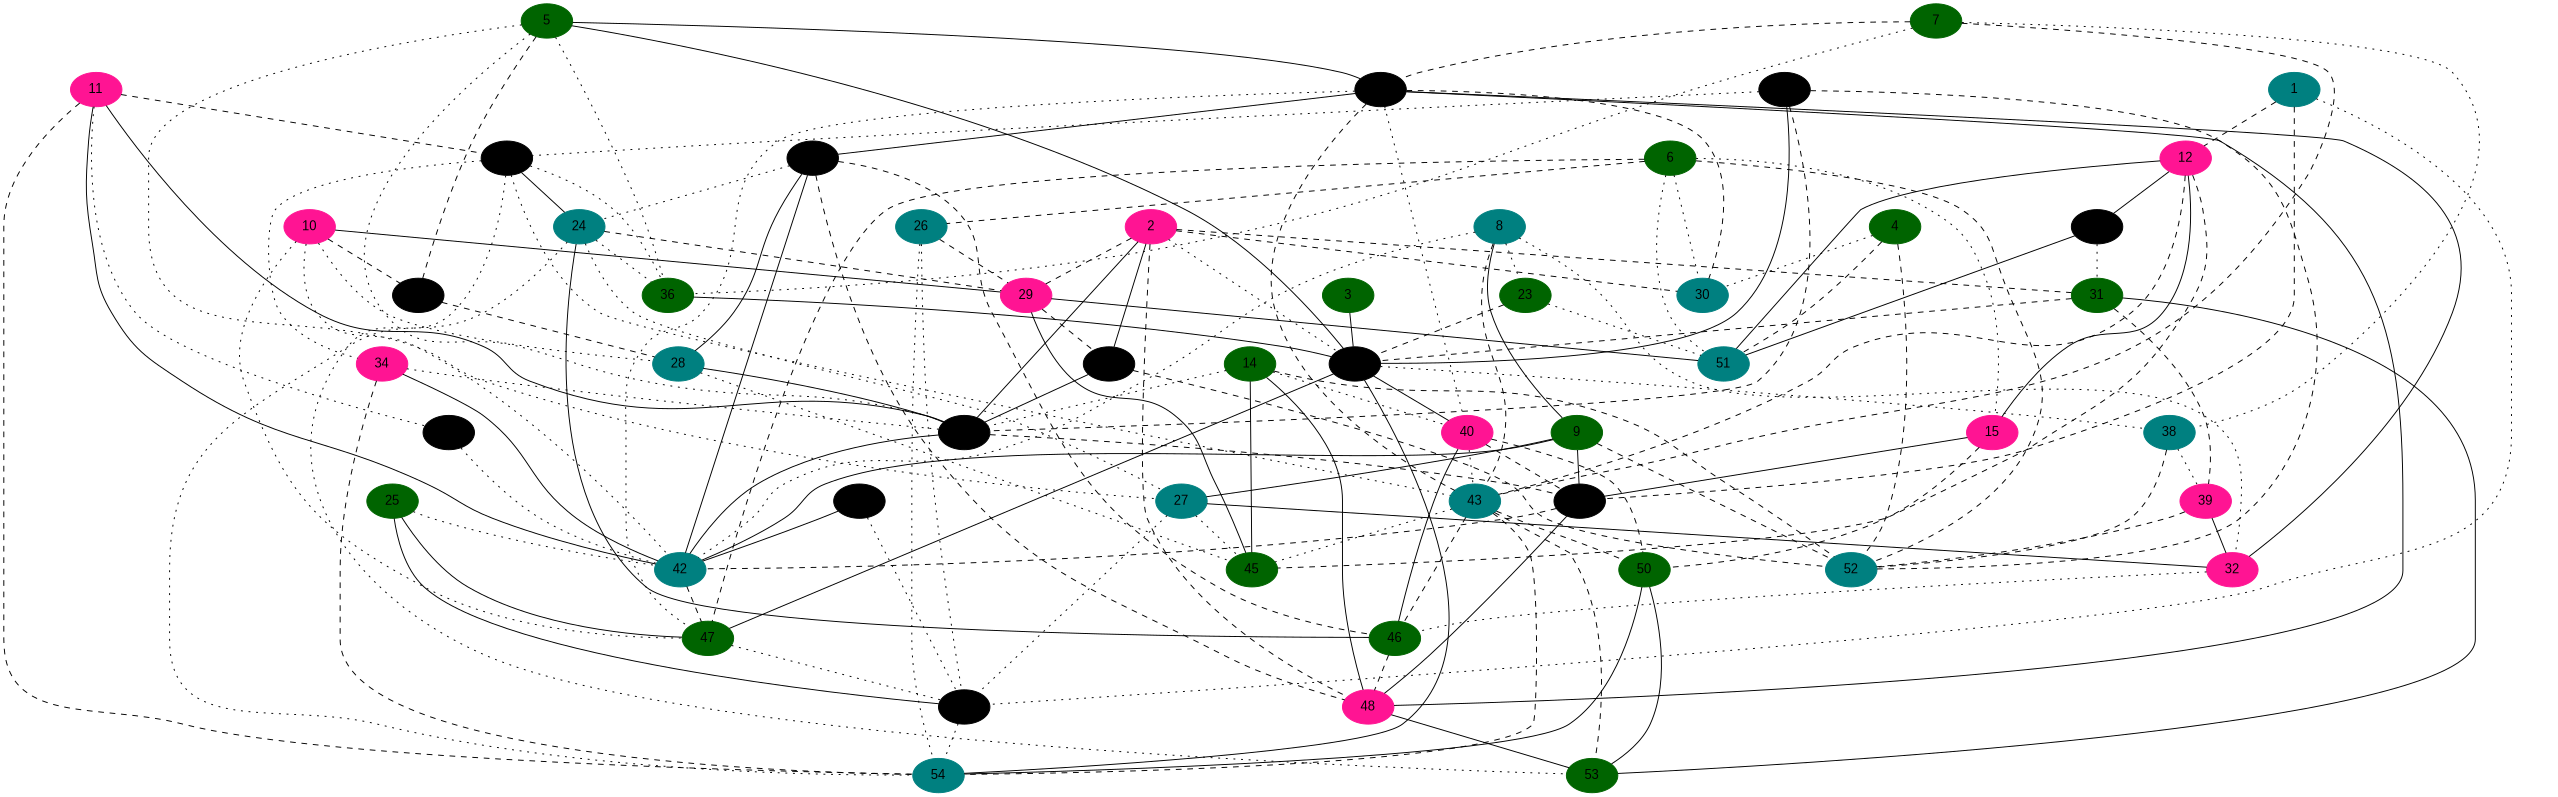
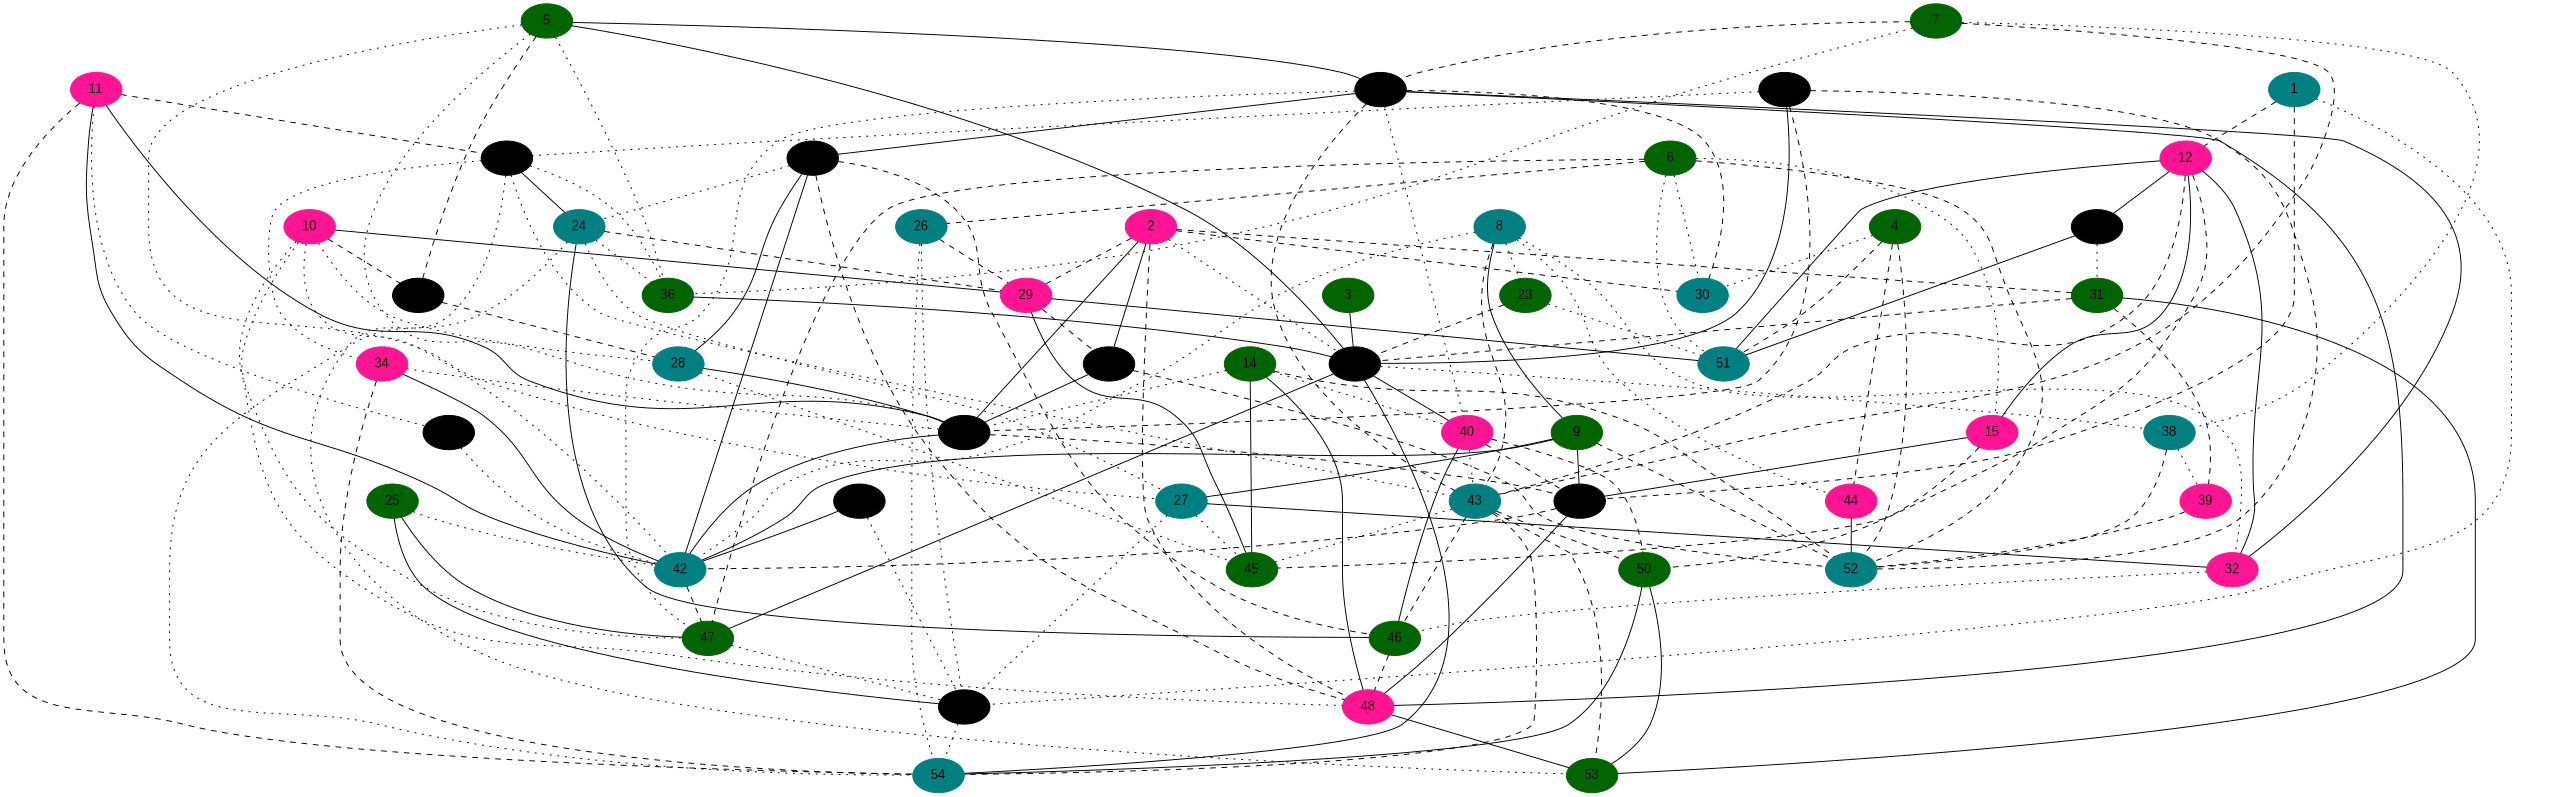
none -> (1851, 501)
(2219, 536) -> (2260, 355)
none -> (647, 652)
